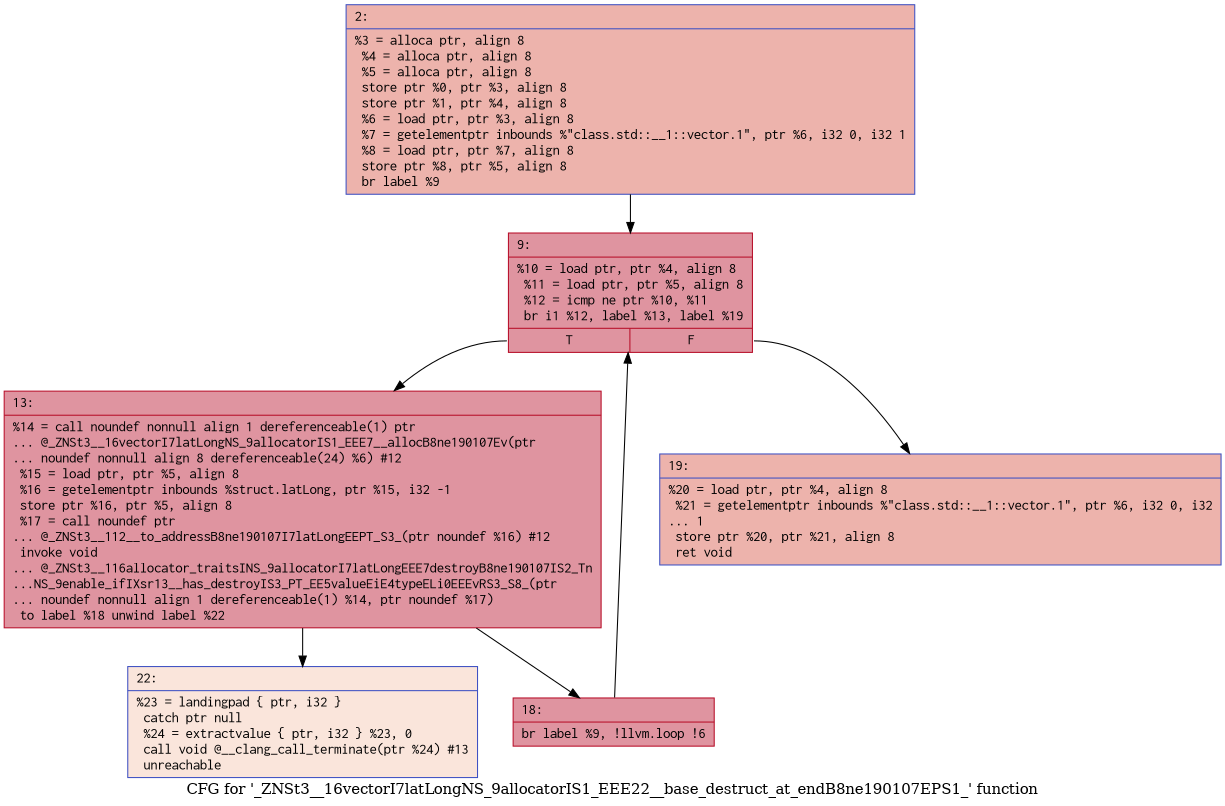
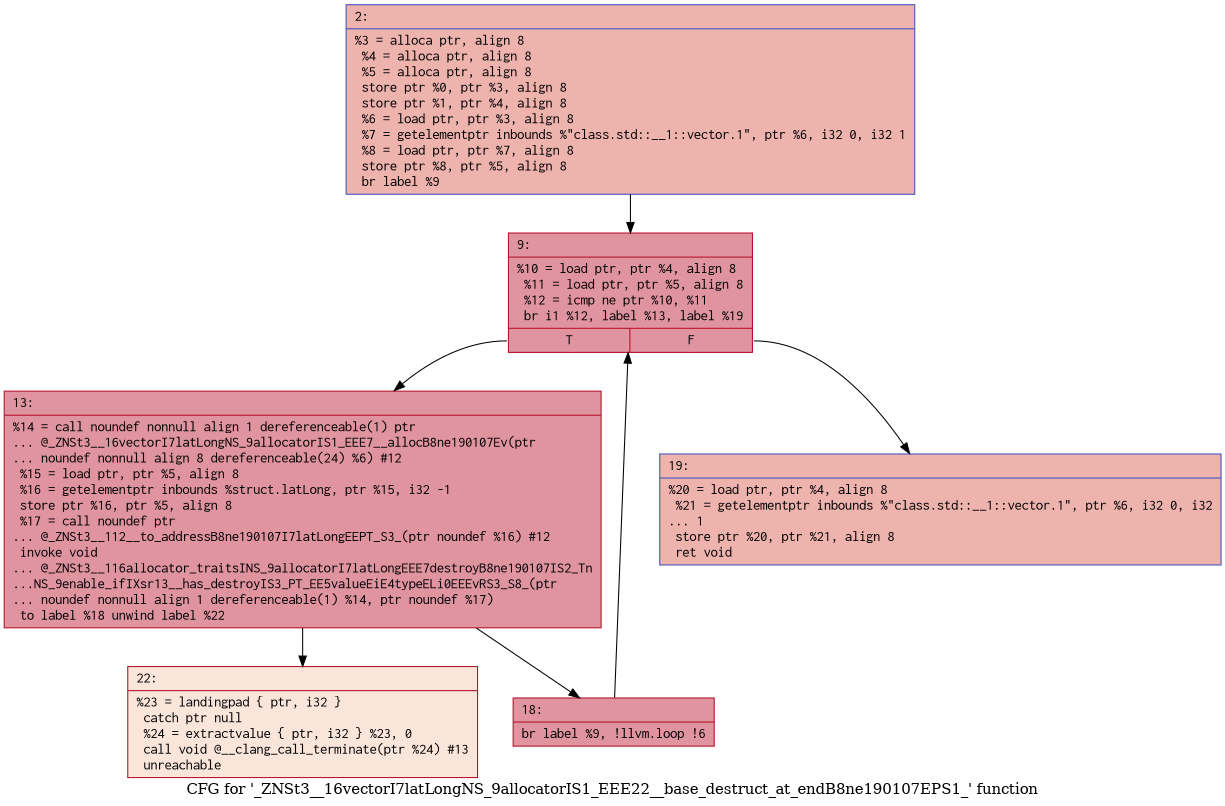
(303, 722) -> (303, 722)
